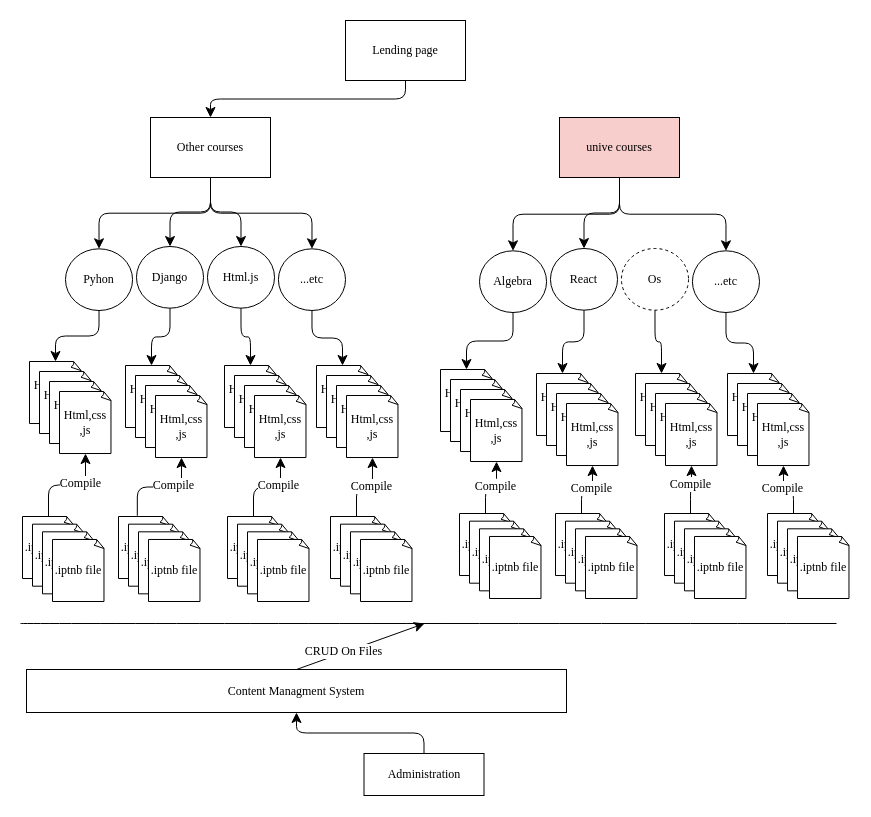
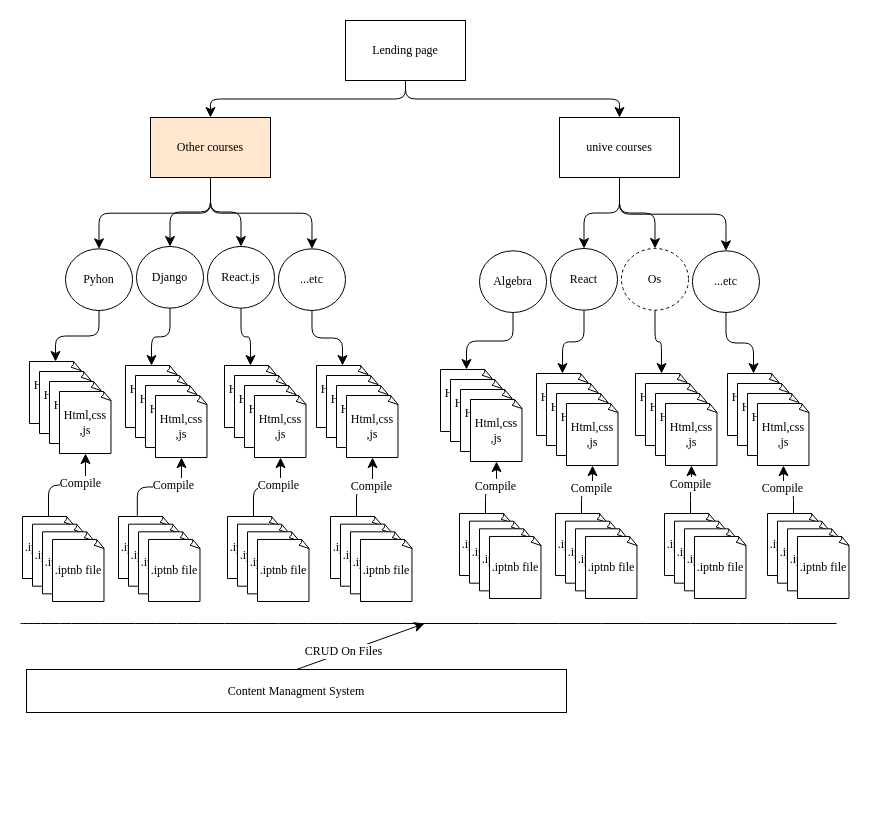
none -> (517, 99)
(211, 148) -> (211, 148)
(620, 148) -> (620, 148)
(540, 214) -> none
none -> (655, 229)
(241, 278) -> (241, 278)
(363, 733) -> none
(424, 775) -> none
